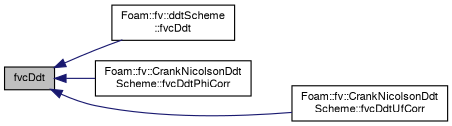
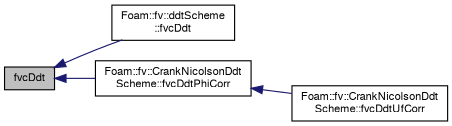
(175, 115) -> (277, 92)
